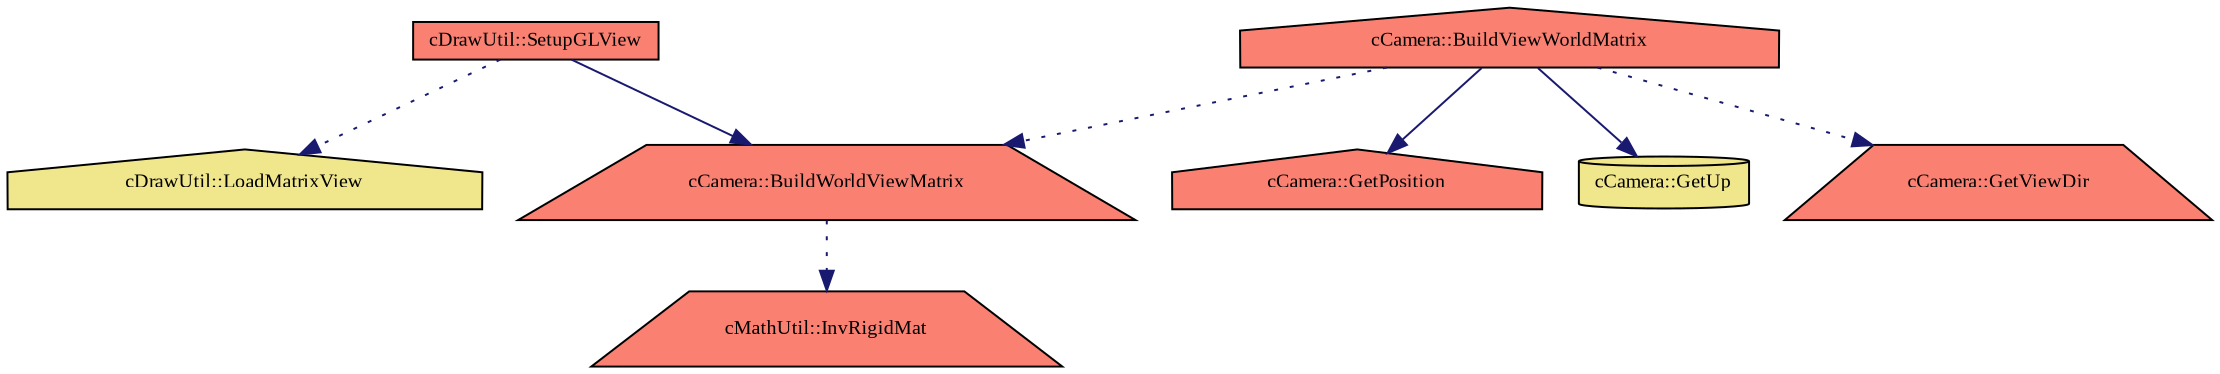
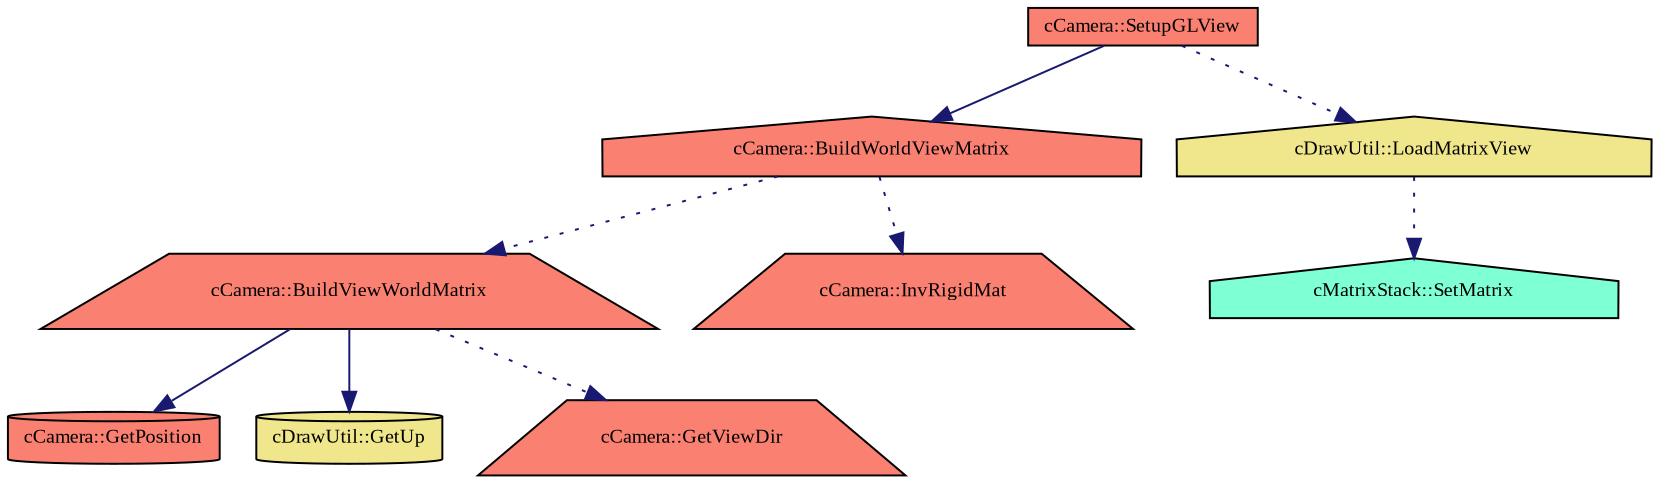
(536, 41) -> (1143, 27)
(1510, 41) -> (349, 291)
(1205, 104) -> (641, 212)
(827, 182) -> (872, 150)
(1357, 182) -> (114, 438)
(1664, 182) -> (349, 438)
none -> (1414, 291)
(827, 329) -> (913, 291)
